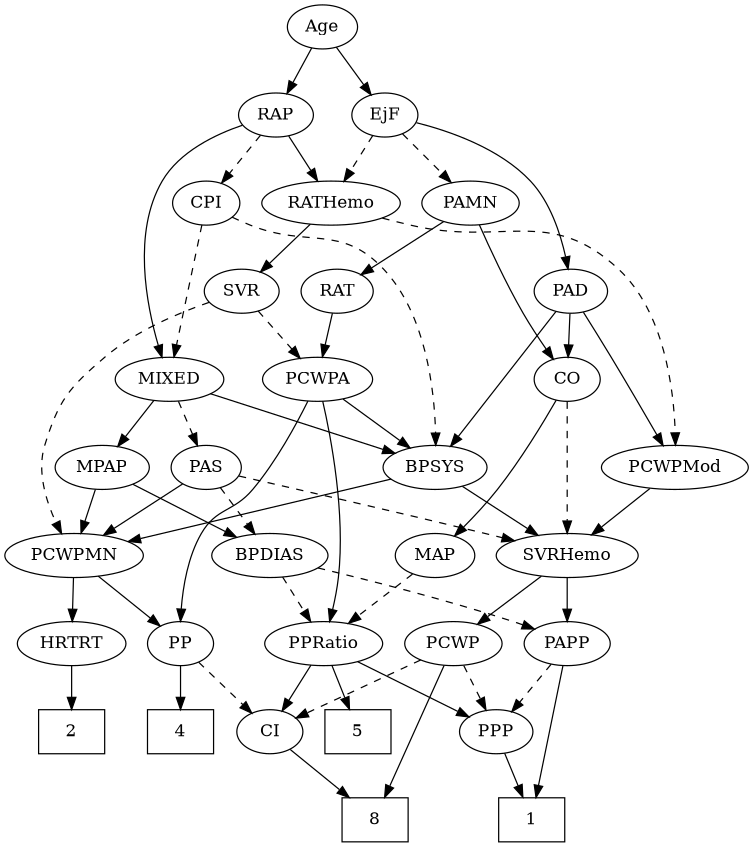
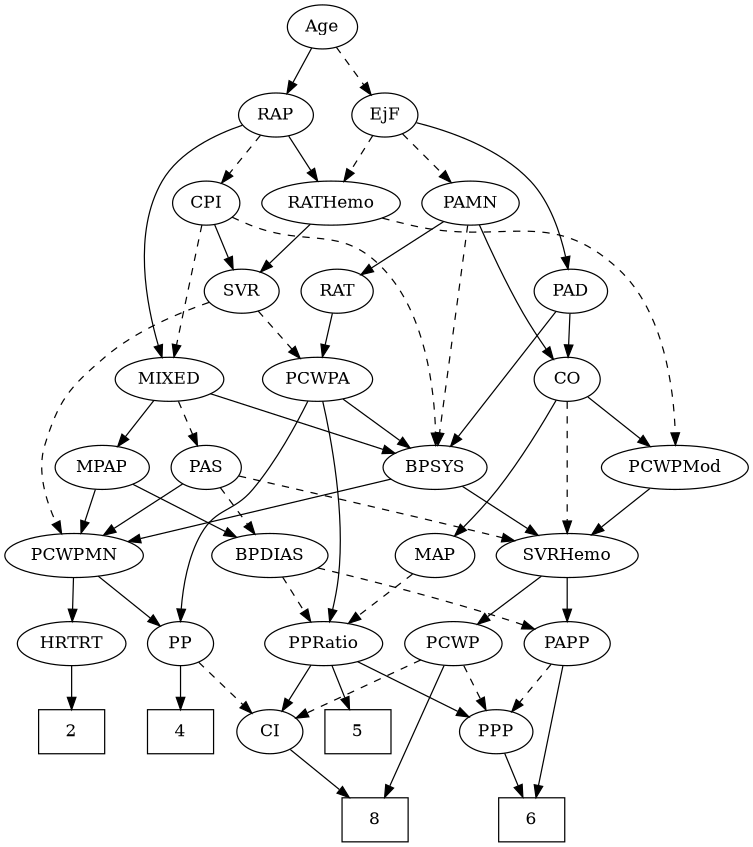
(350, 66) -> (350, 66)
none -> (222, 241)
none -> (454, 329)
(621, 373) -> (614, 418)
(532, 820) -> (532, 820)
